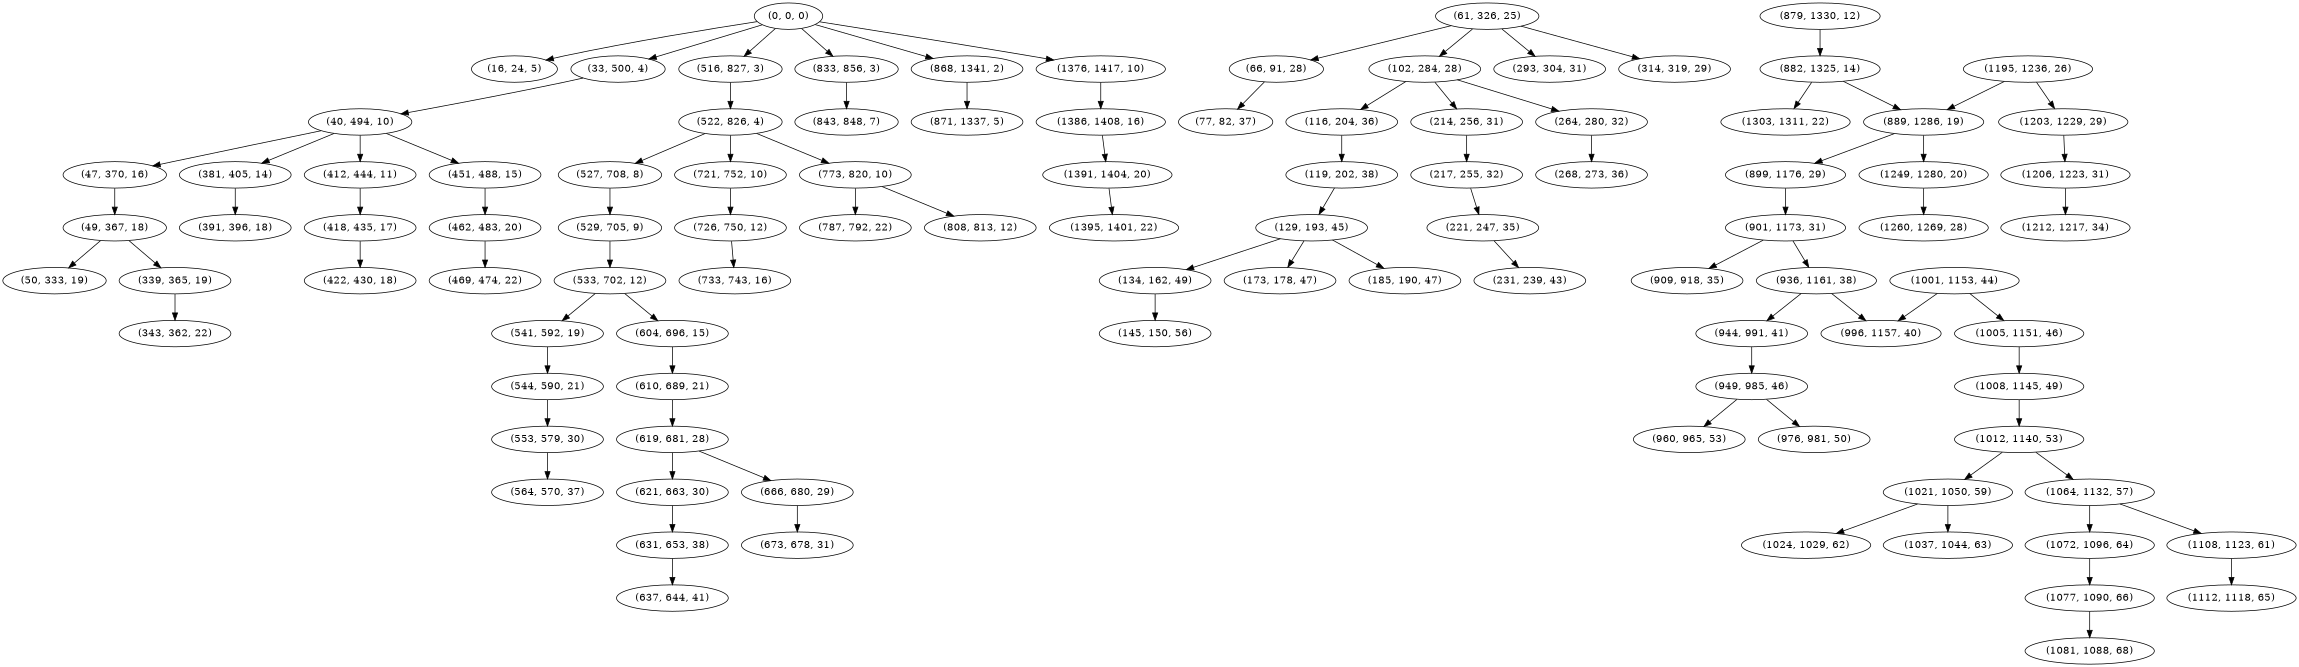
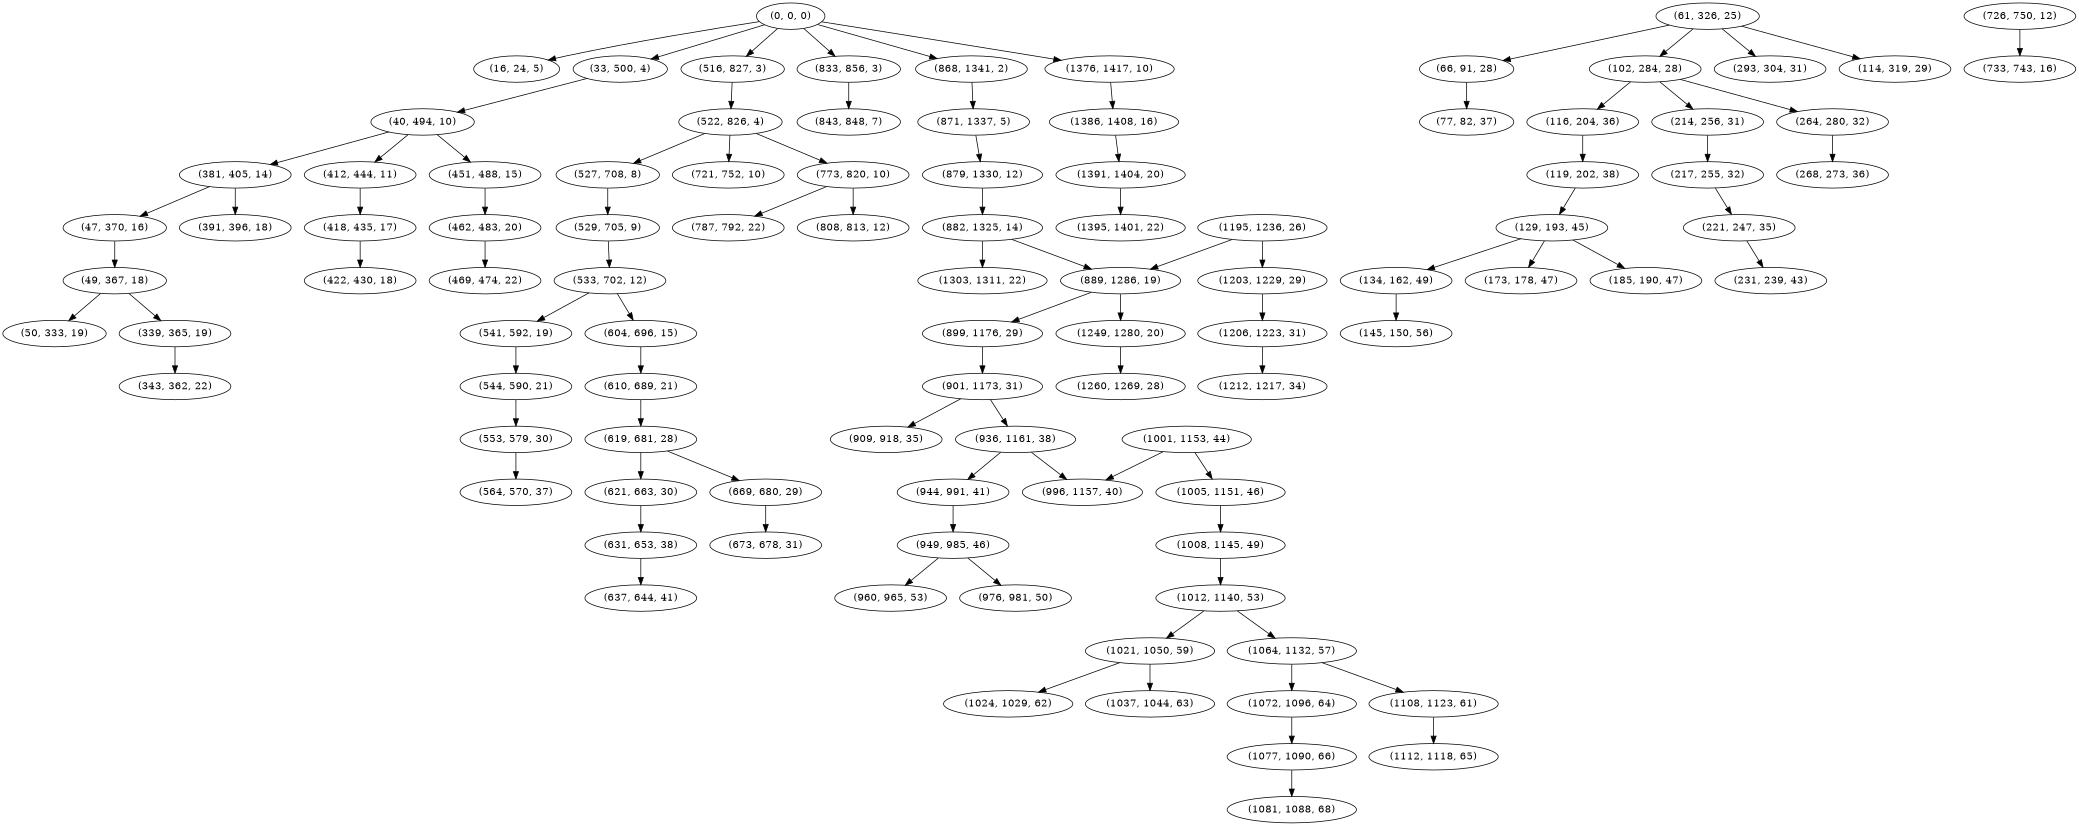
(1675, 69) -> (1895, 69)
none -> (977, 145)
(241, 147) -> (178, 200)
(730, 198) -> none
(797, 492) -> (766, 492)
